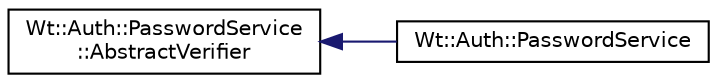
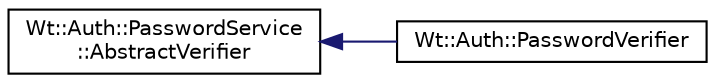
(553, 42) -> (552, 42)
